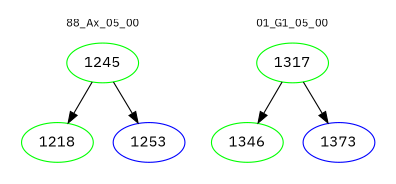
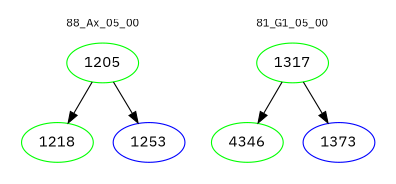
(293, 24) -> (293, 24)
(103, 63) -> (103, 63)
(247, 142) -> (247, 142)
